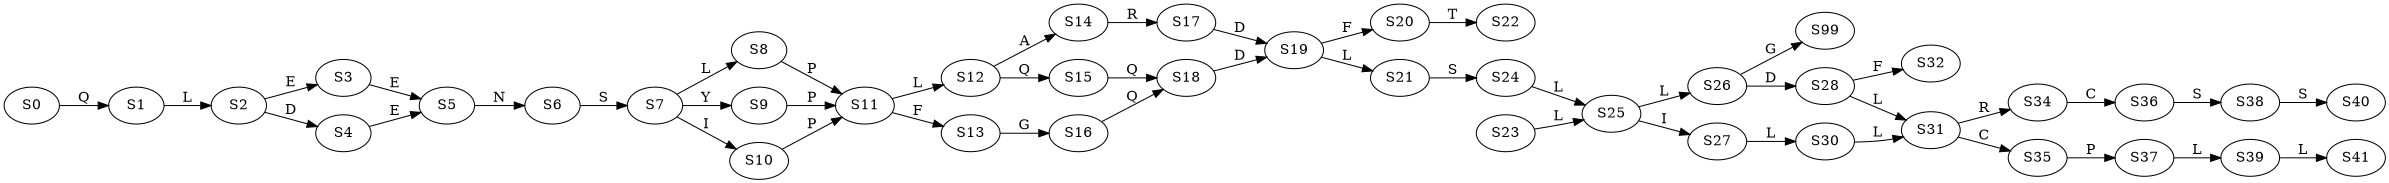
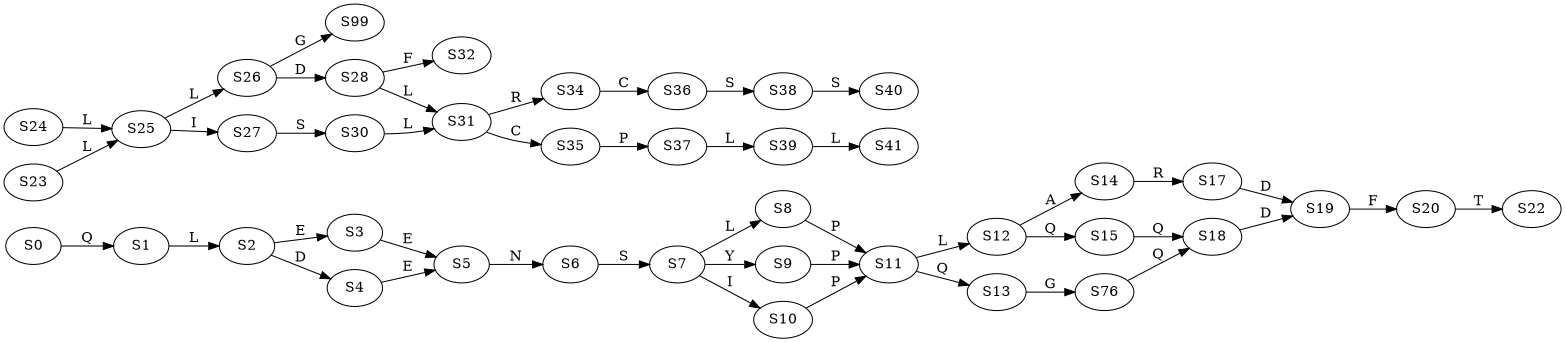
(1400, 78) -> none
(918, 111) -> (943, 269)
(1079, 133) -> (1104, 292)
(1771, 134) -> (301, 126)
